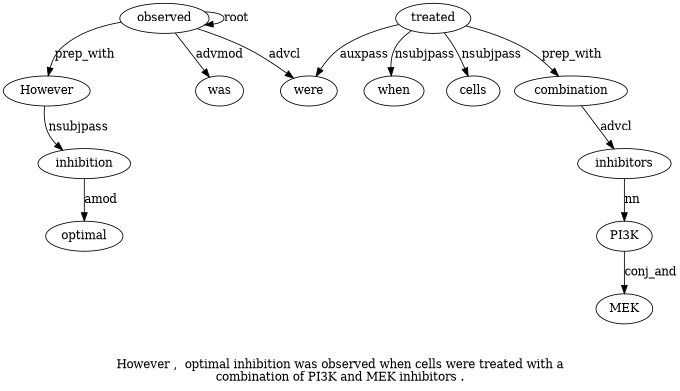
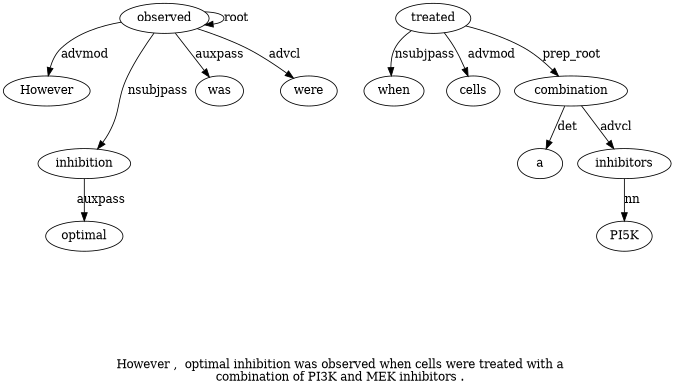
(355, 39) -> none
(85, 55) -> (85, 55)
(220, 55) -> (220, 55)
(492, 55) -> (492, 55)
(572, 55) -> (572, 55)
(46, 127) -> (124, 86)
none -> (540, 164)
(101, 200) -> (101, 200)
(624, 236) -> (624, 236)
(624, 309) -> none
